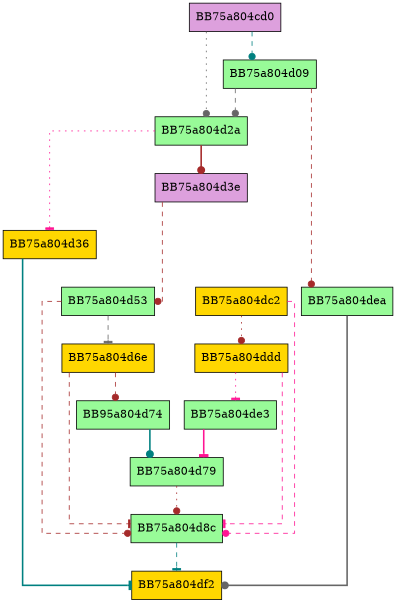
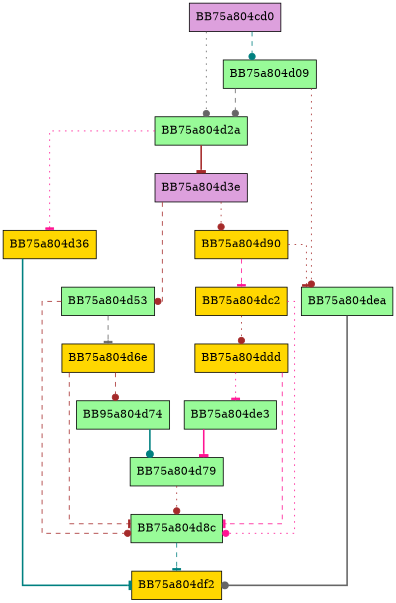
(201, 157) -> (201, 157)
(311, 185) -> (311, 185)
none -> (241, 245)
(295, 446) -> (295, 446)
